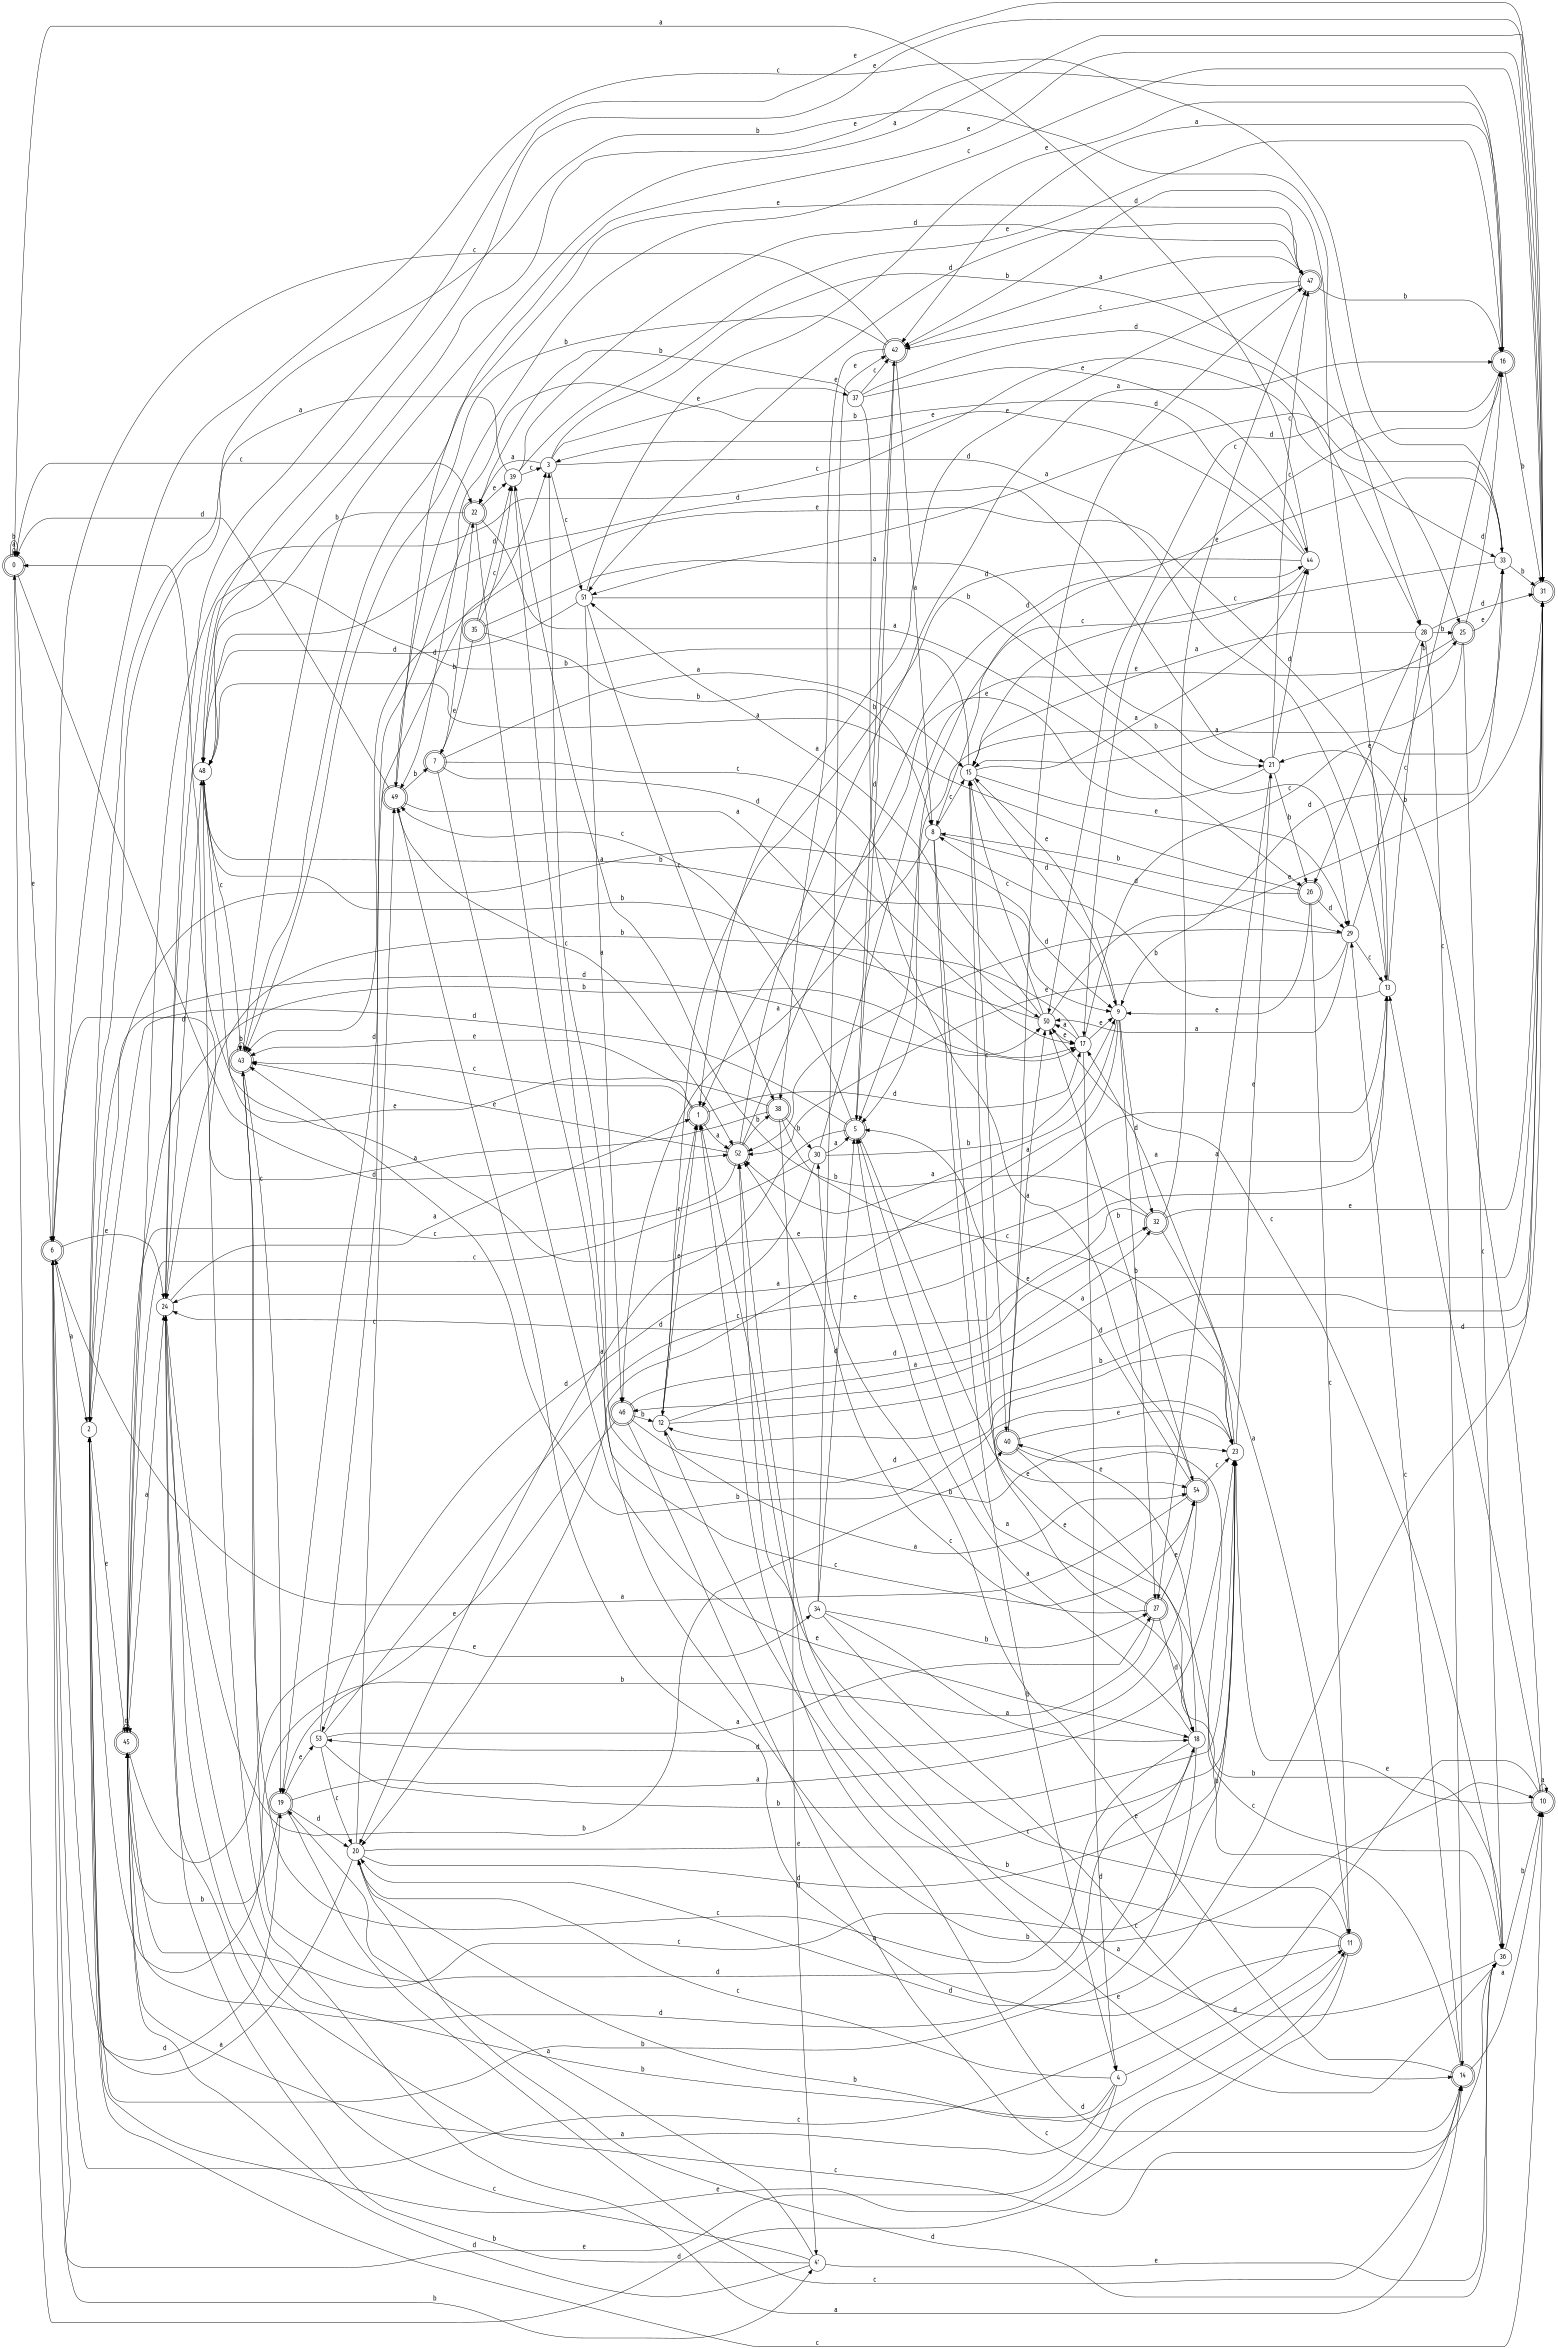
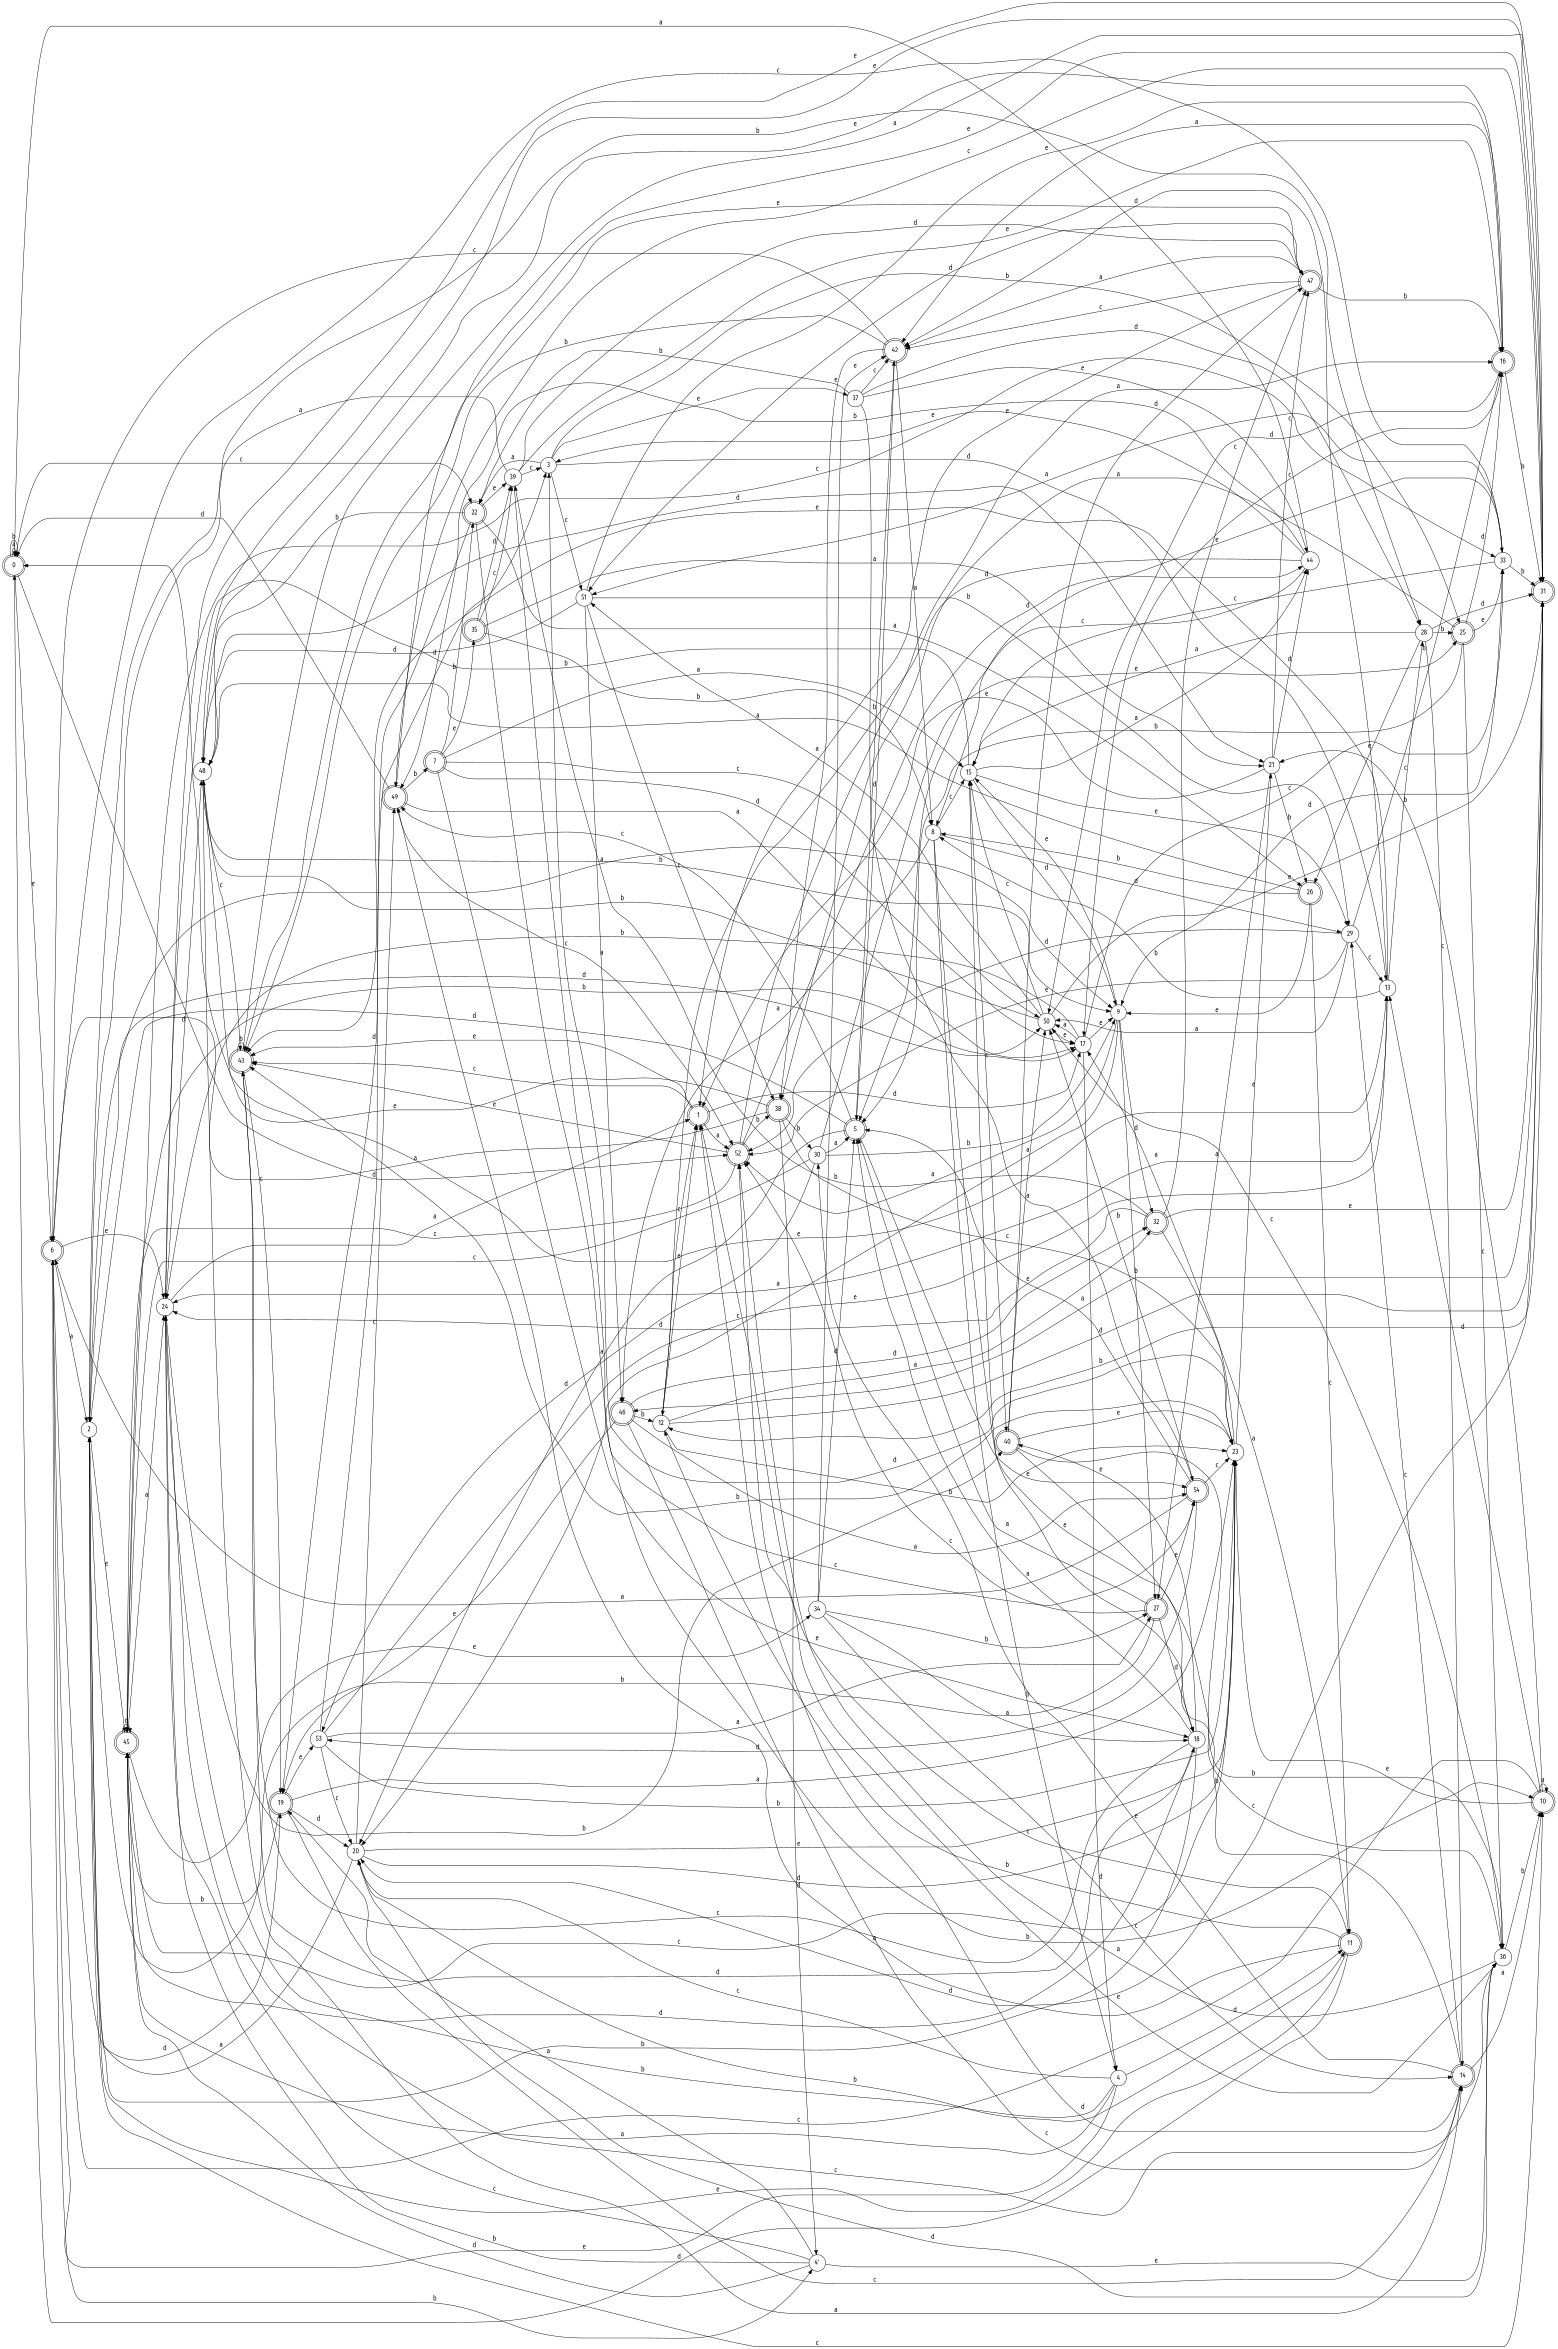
(461, 696) -> (466, 702)
(1235, 729) -> (967, 572)
(1329, 913) -> none
